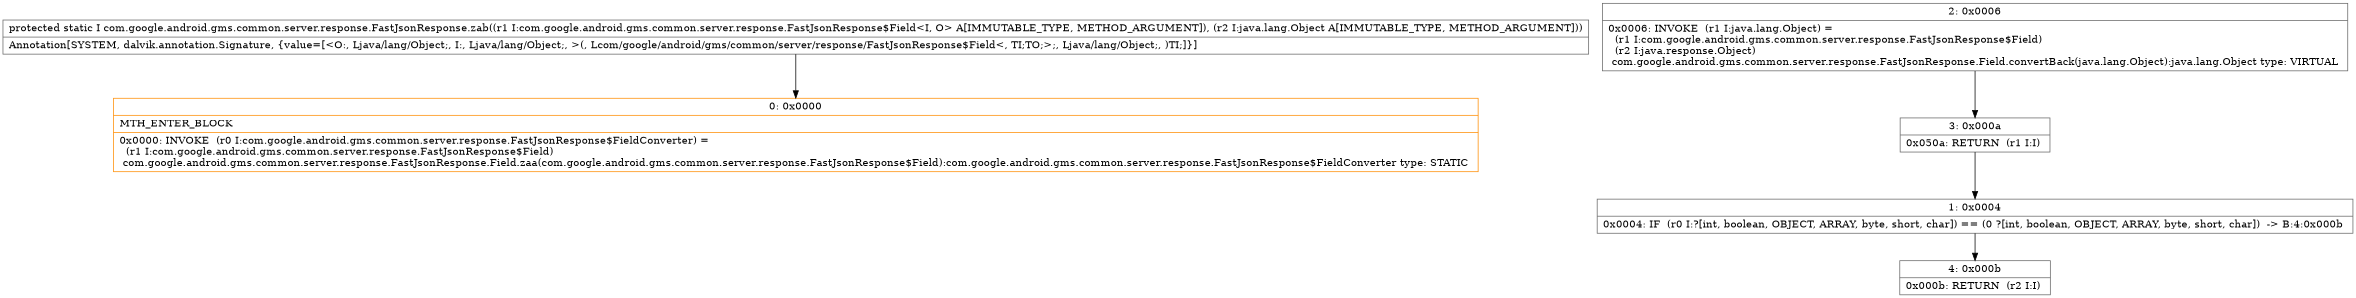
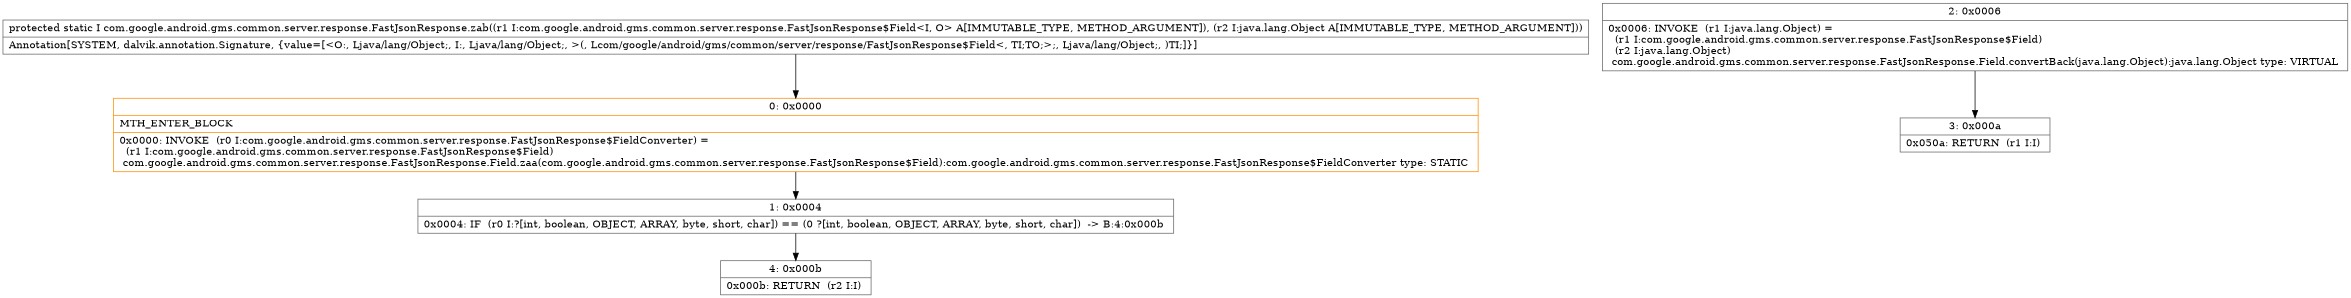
(1682, 51) -> (1670, 51)
(1975, 172) -> (796, 182)
